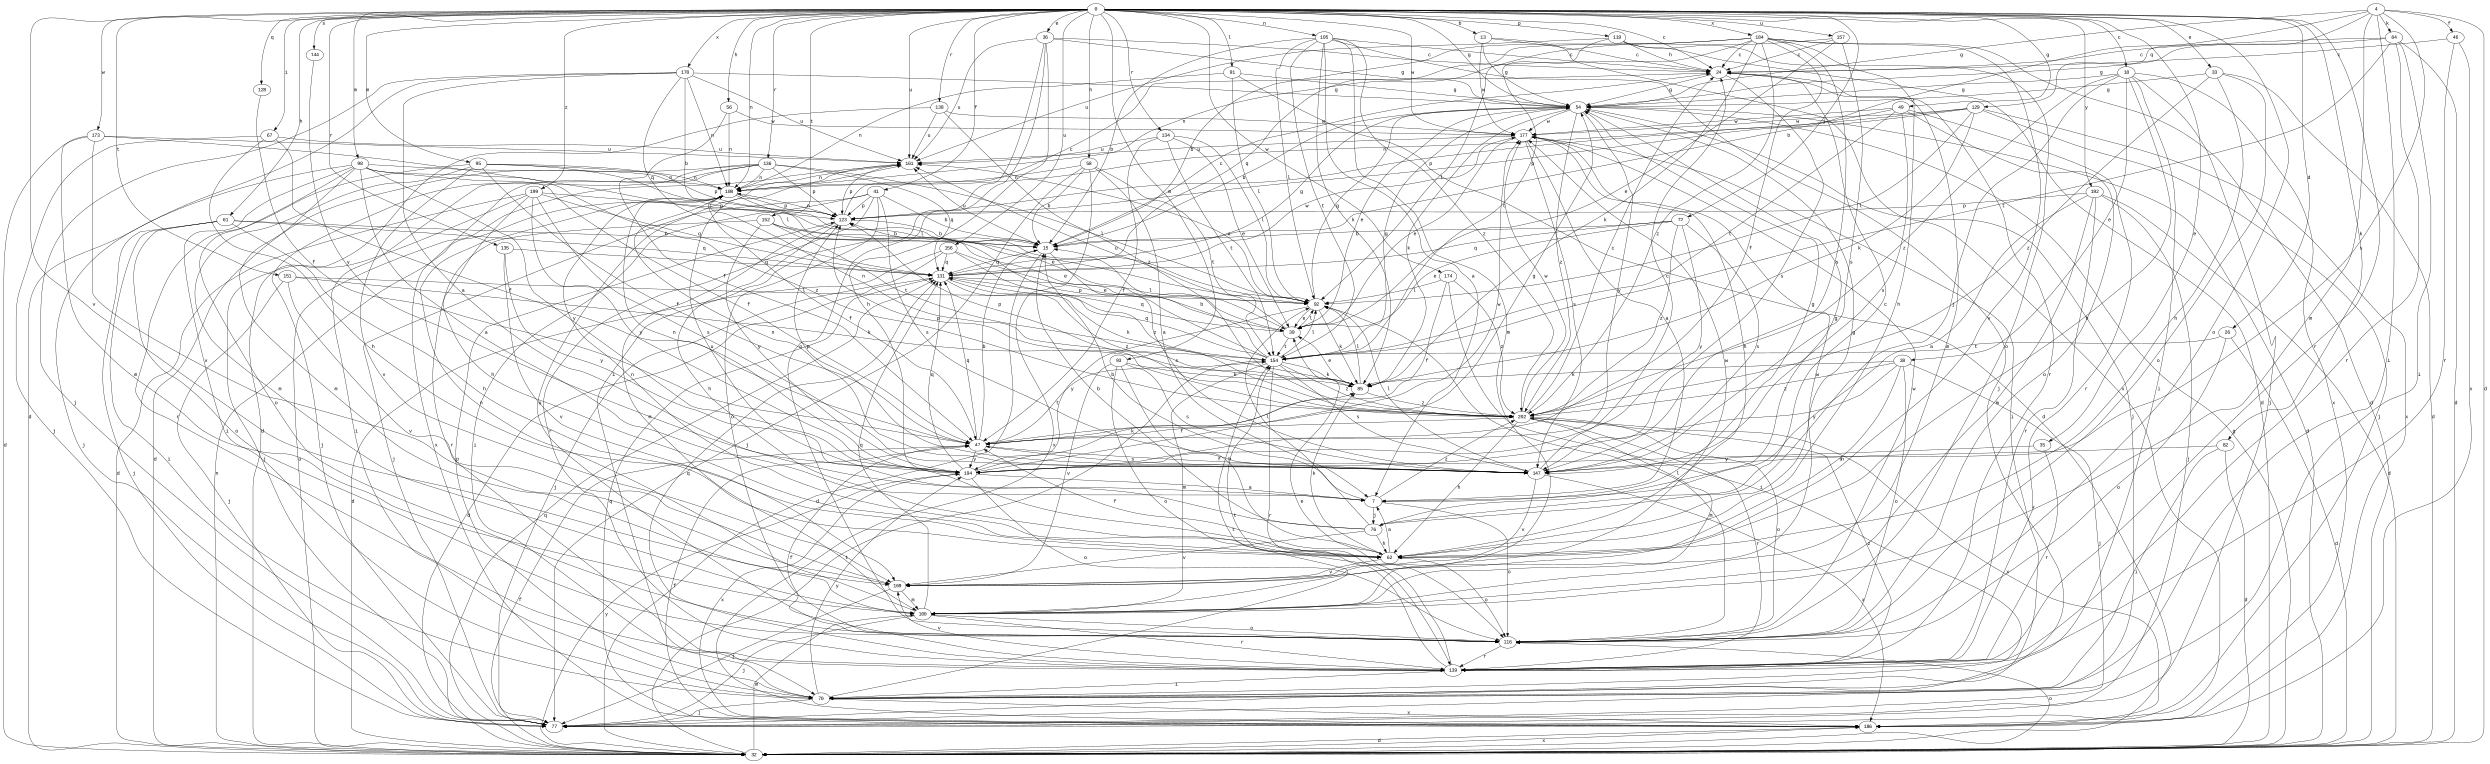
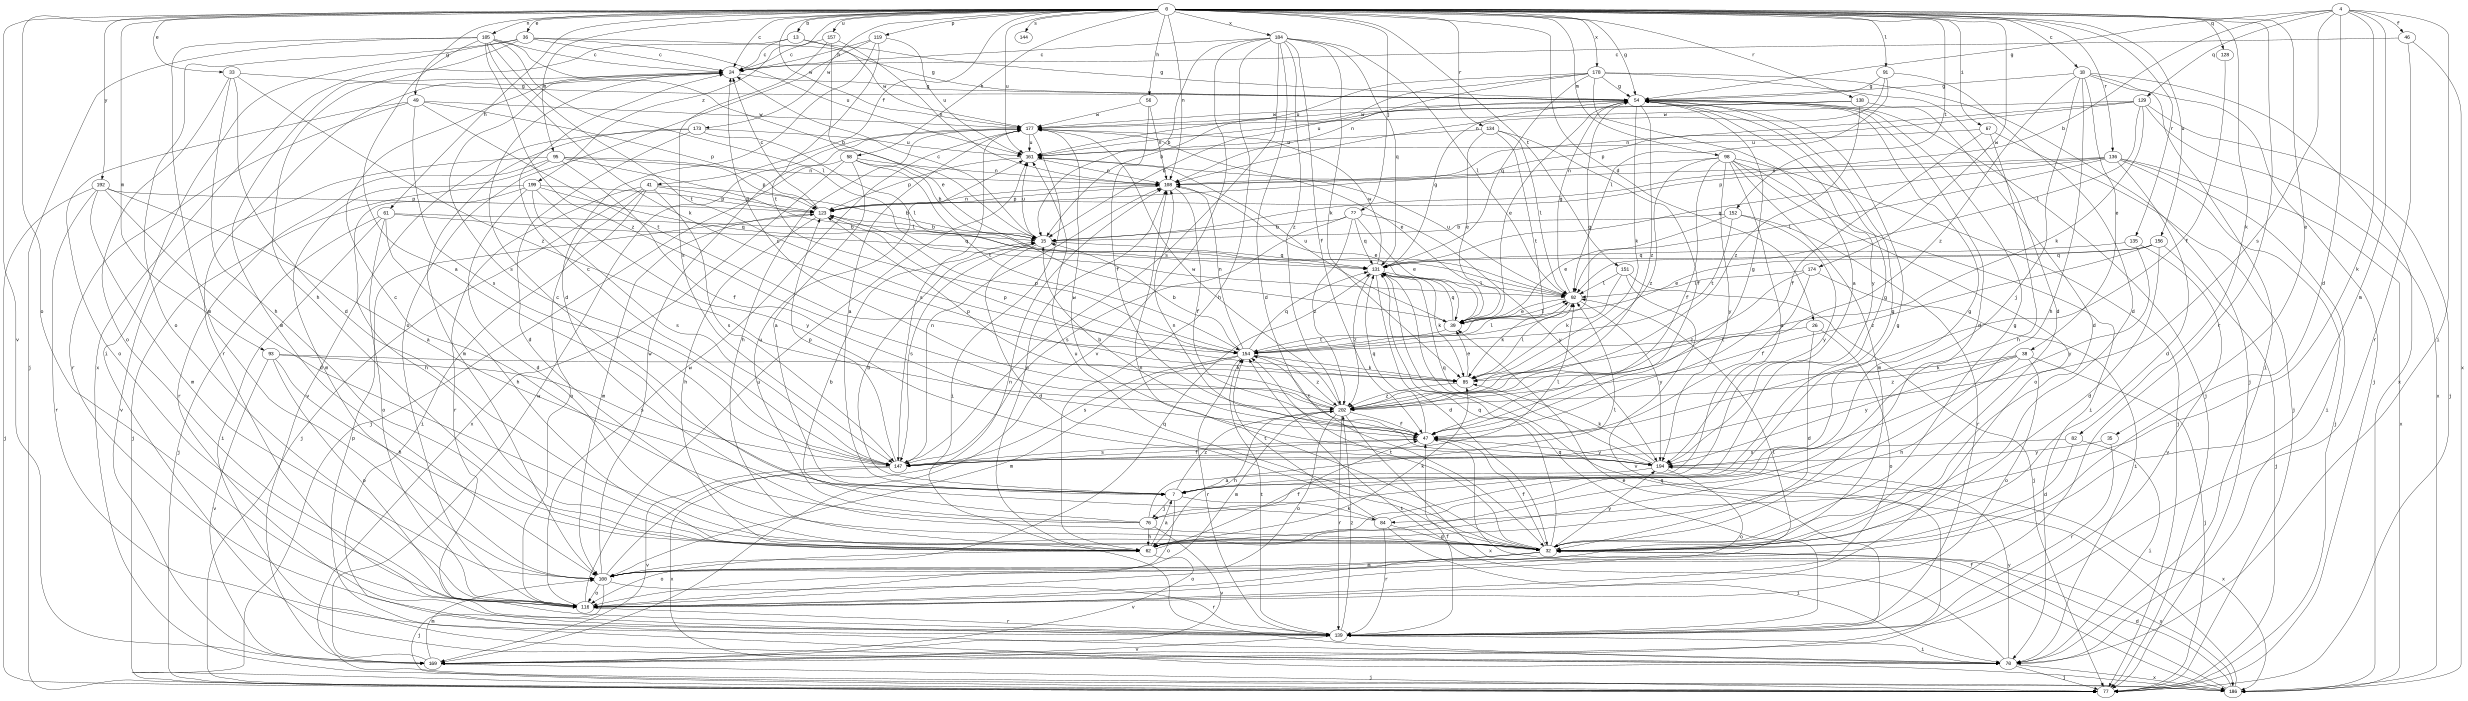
(538, 372) -> none
none -> (1263, 502)
